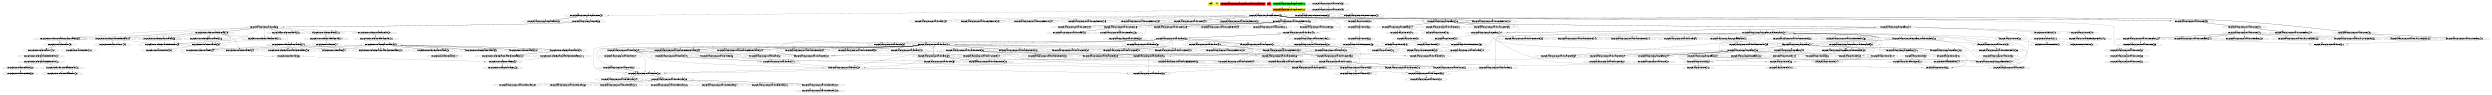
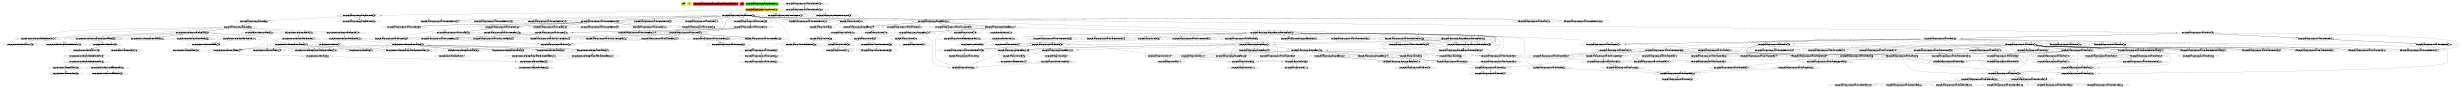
(631, 71) -> (2017, 53)
(747, 82) -> none
